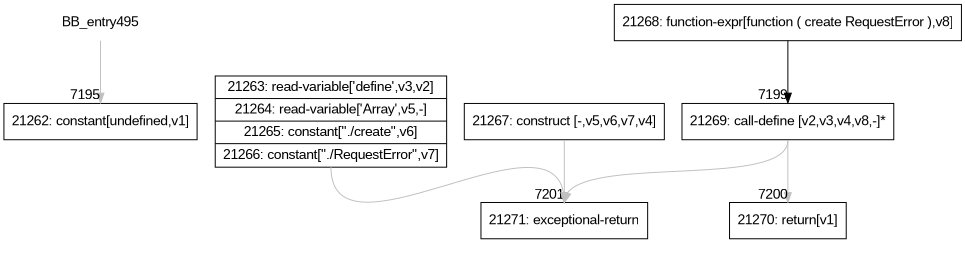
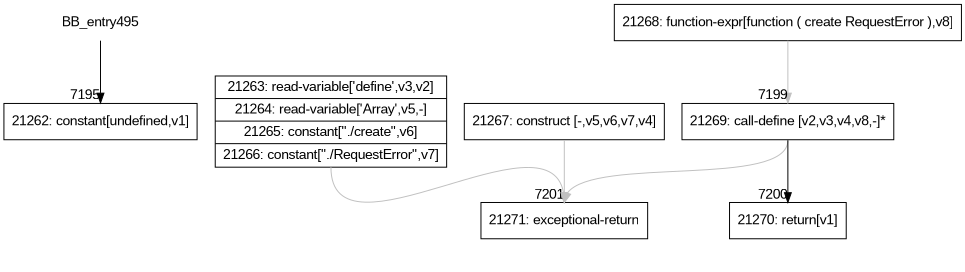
(101, 67) -> (101, 67)
(788, 67) -> (788, 67)
(788, 166) -> (788, 166)
